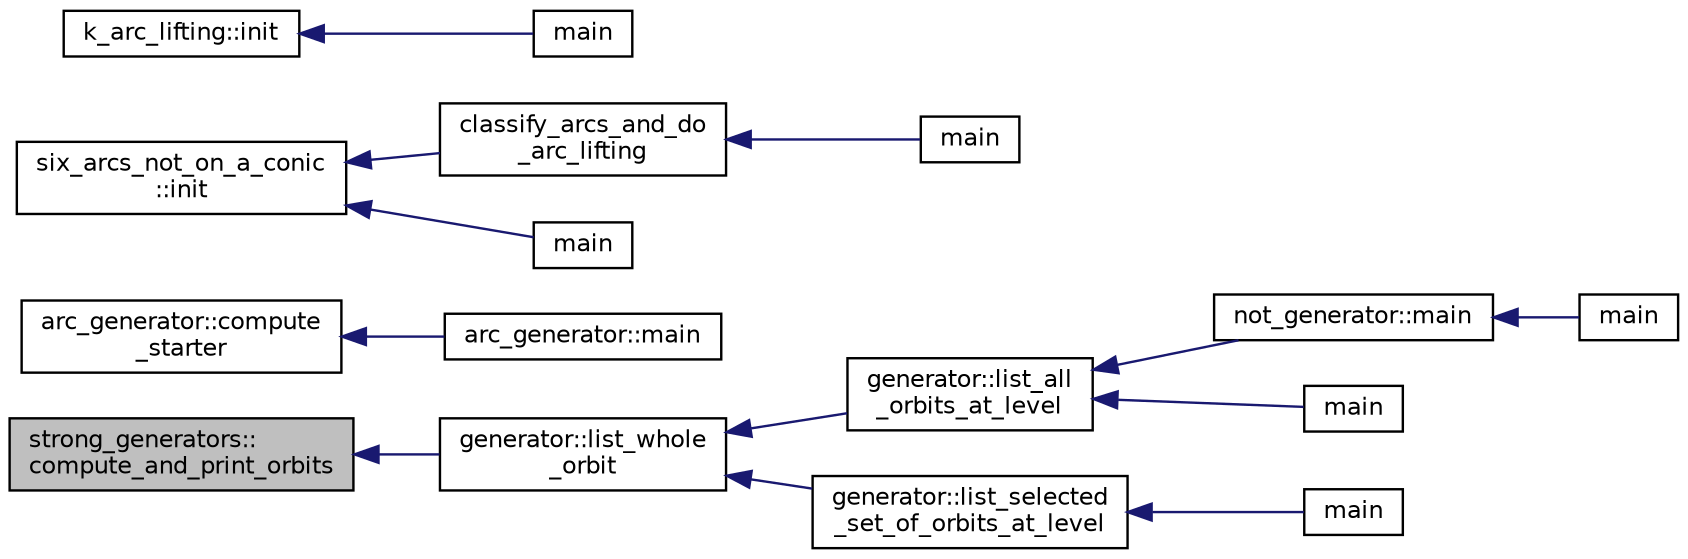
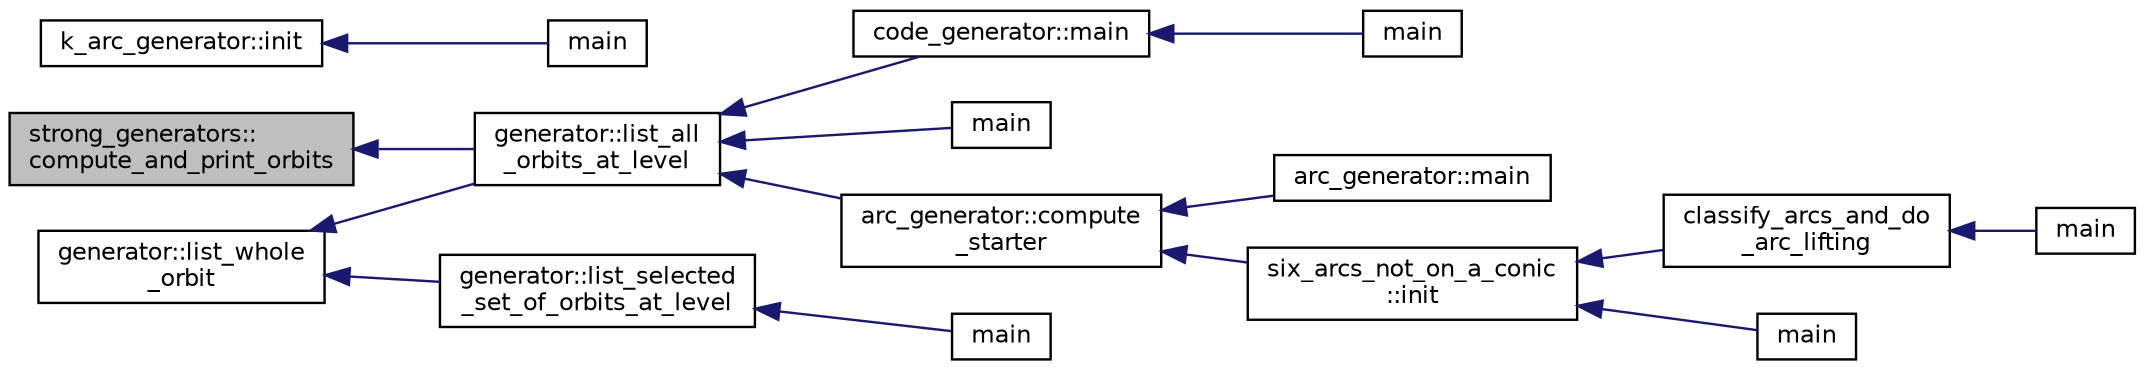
(182, 34) -> (182, 43)
none -> (793, 189)
none -> (1217, 259)
(1354, 317) -> (1001, 34)
(409, 454) -> (427, 149)
